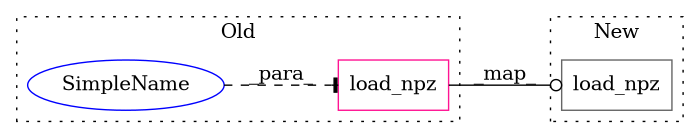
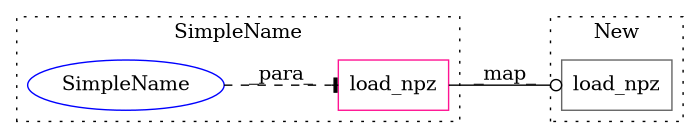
(238, 33) -> (238, 33)
